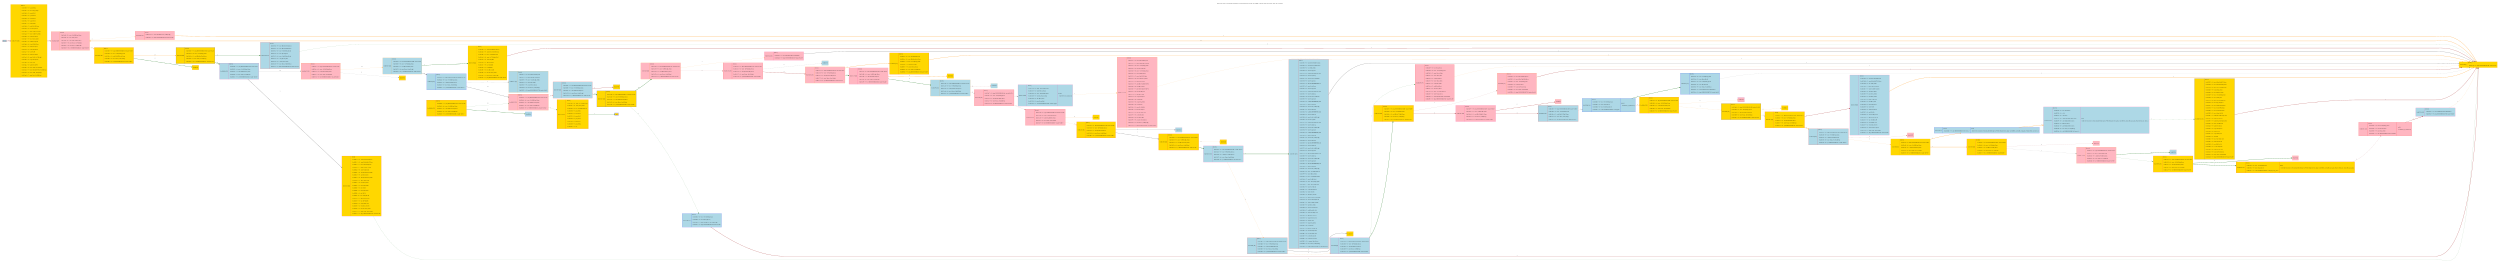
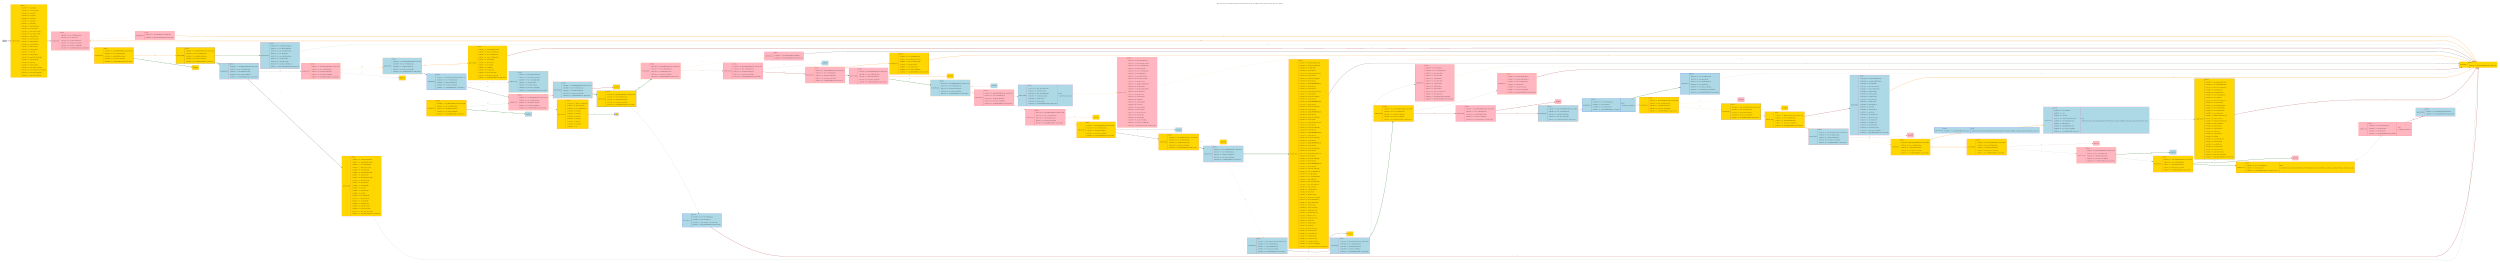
(444, 64) -> (444, 64)
(1309, 154) -> (1309, 154)
